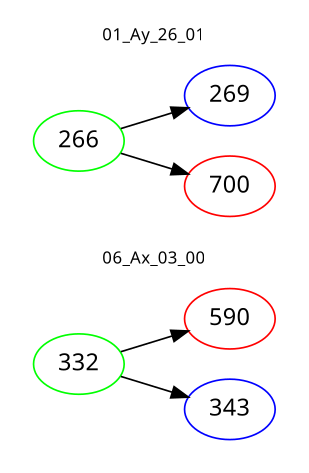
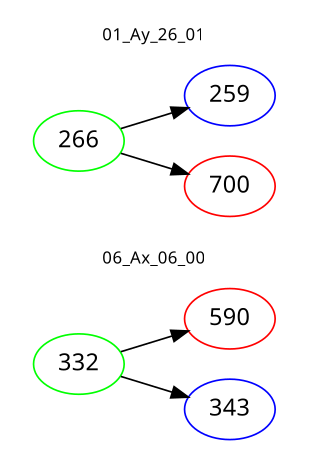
(230, 96) -> (230, 96)
(154, 259) -> (154, 259)
